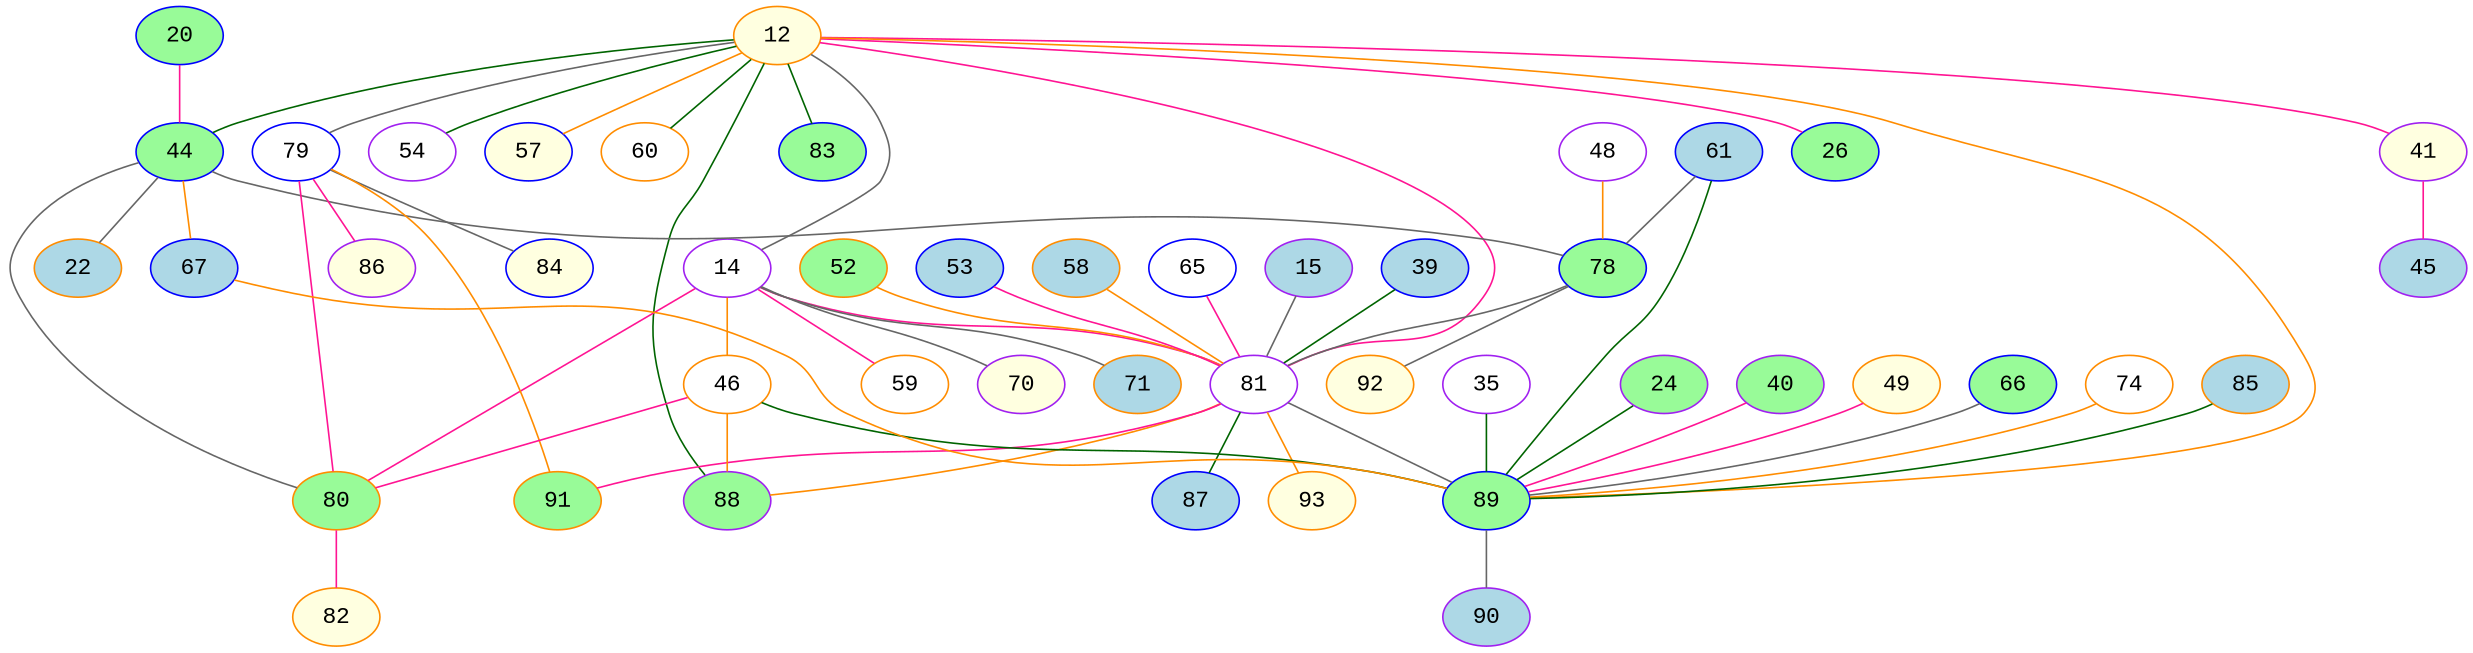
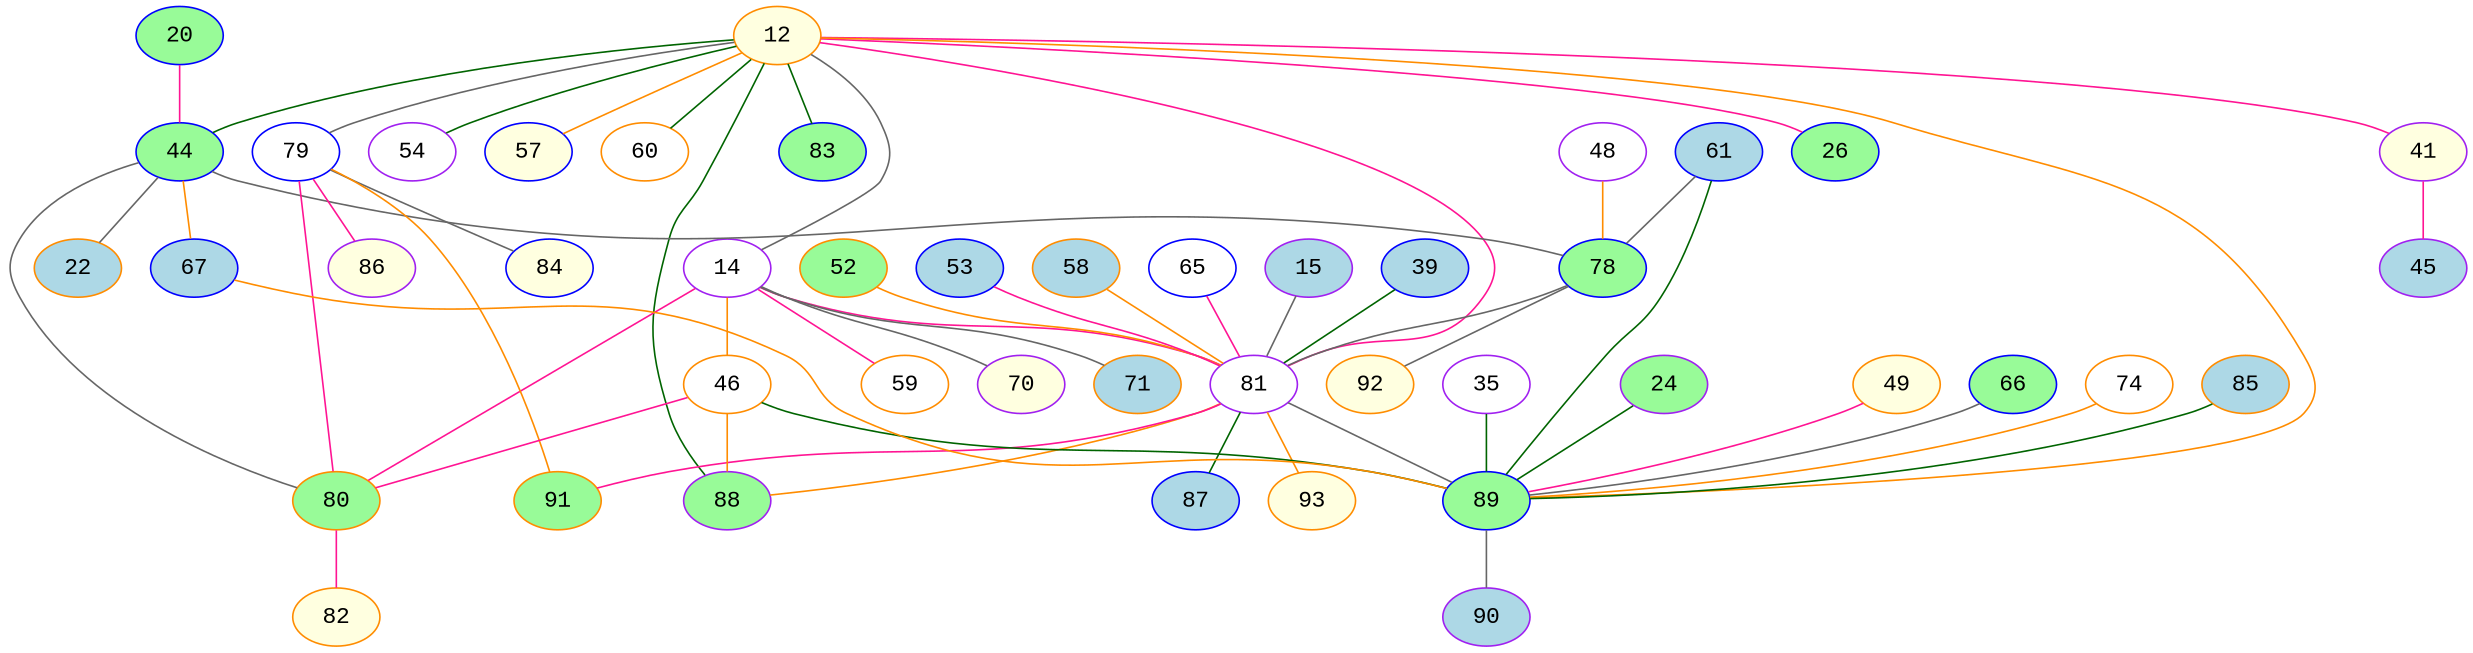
(1780, 384) -> none
